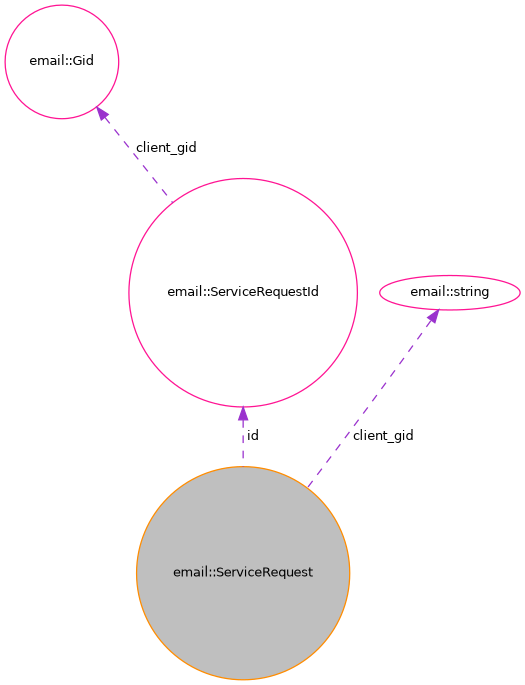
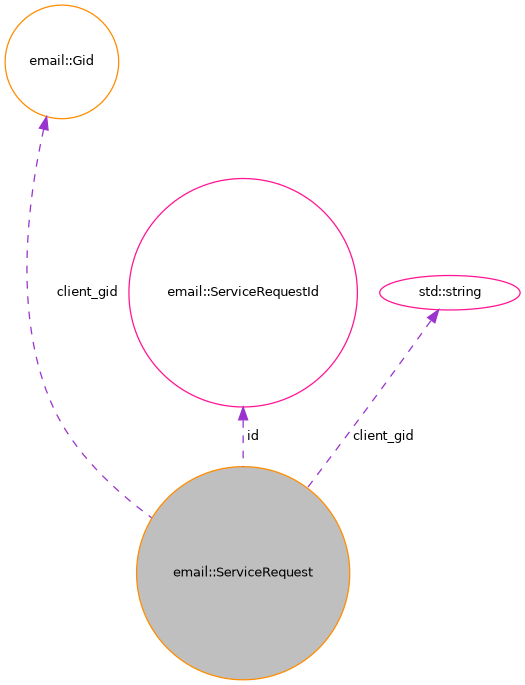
(62, 62) -> (62, 62)
(139, 160) -> (34, 344)
(450, 293) -> (450, 293)
